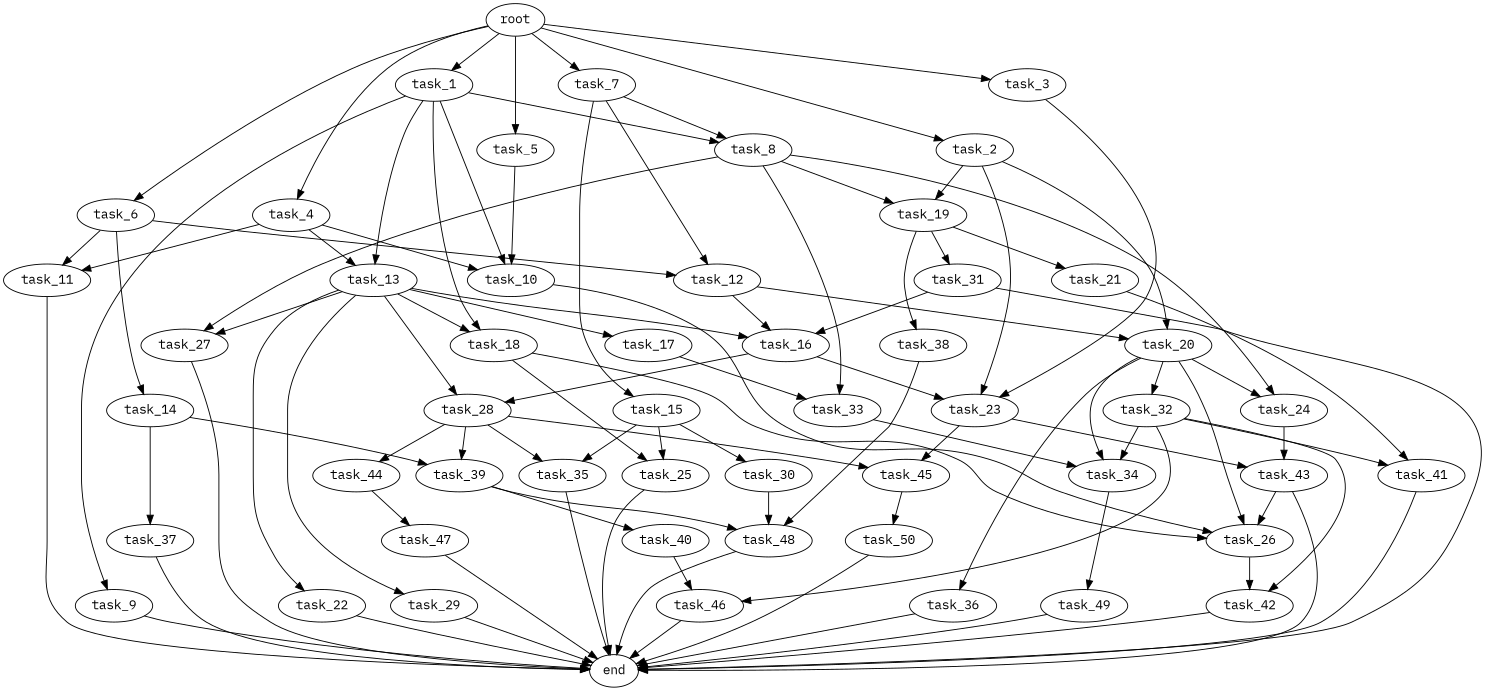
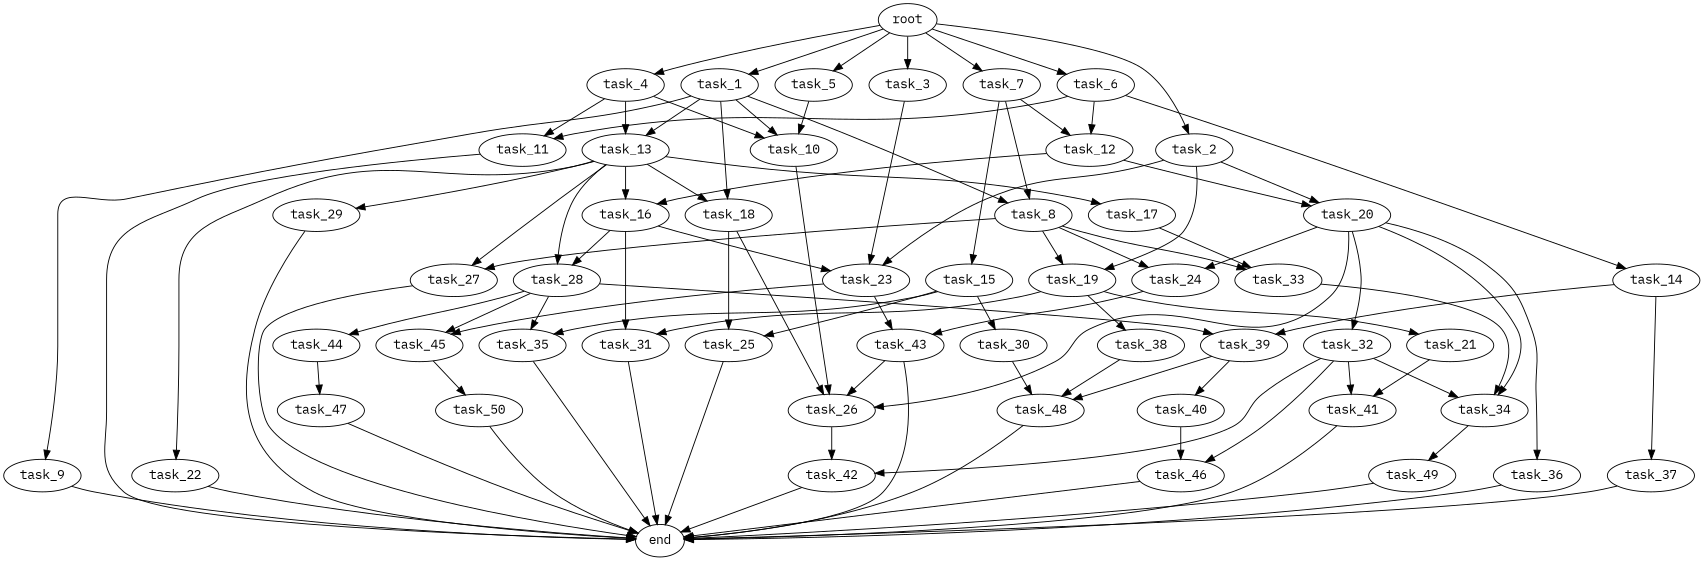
(876, 311) -> (626, 276)
